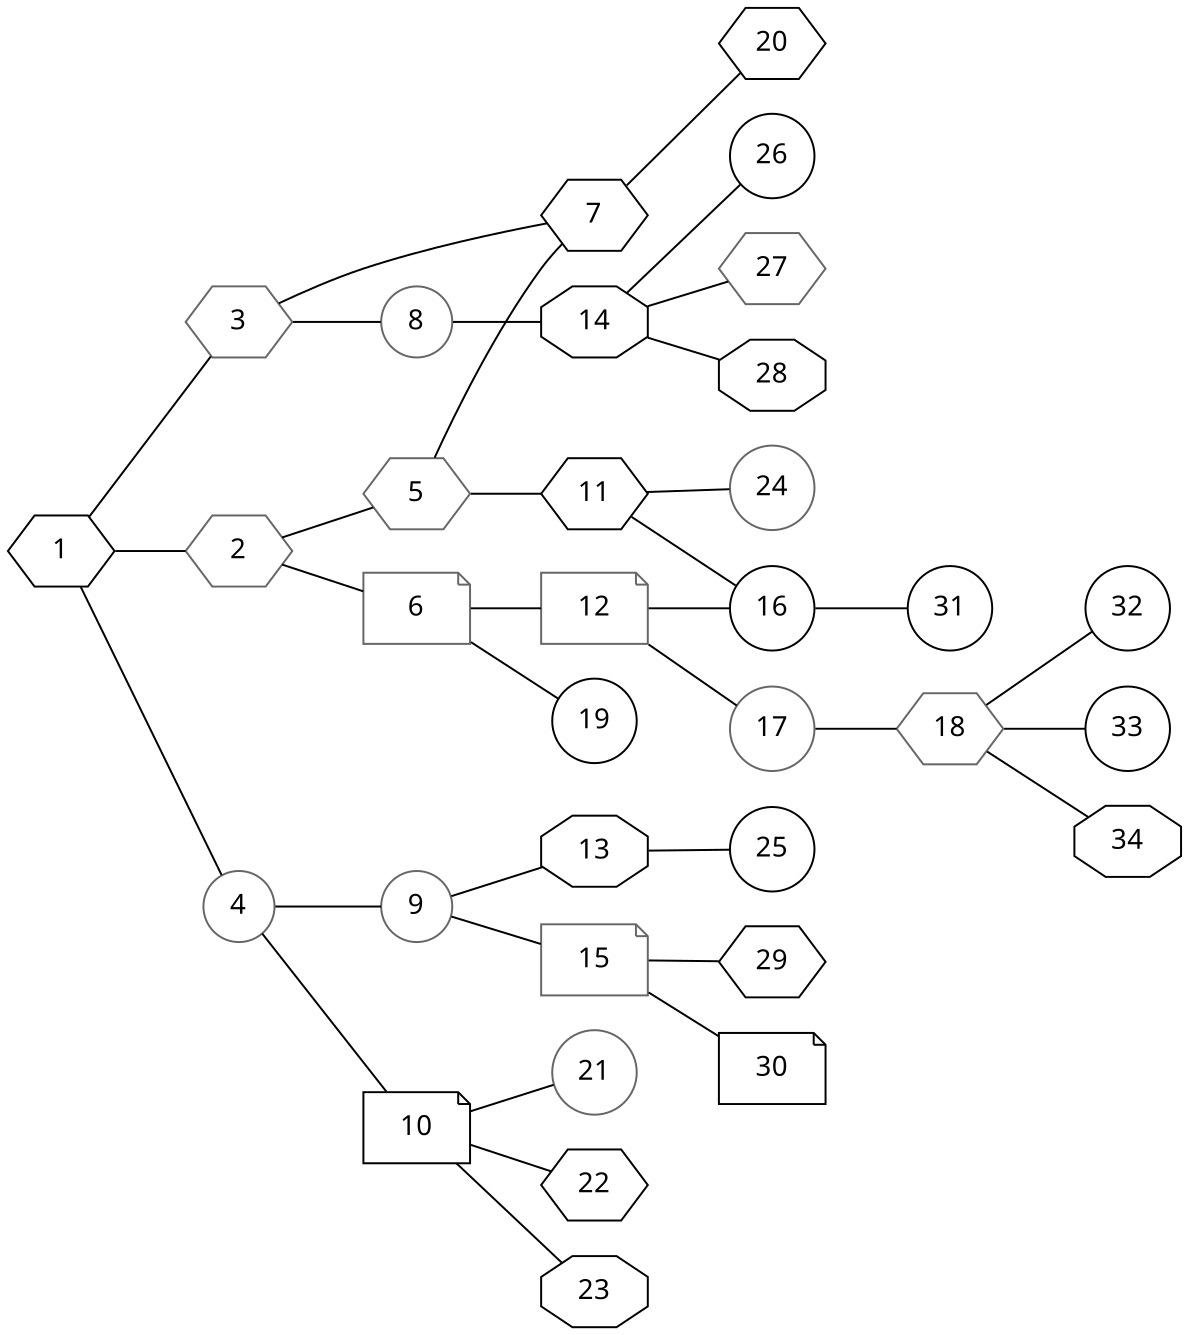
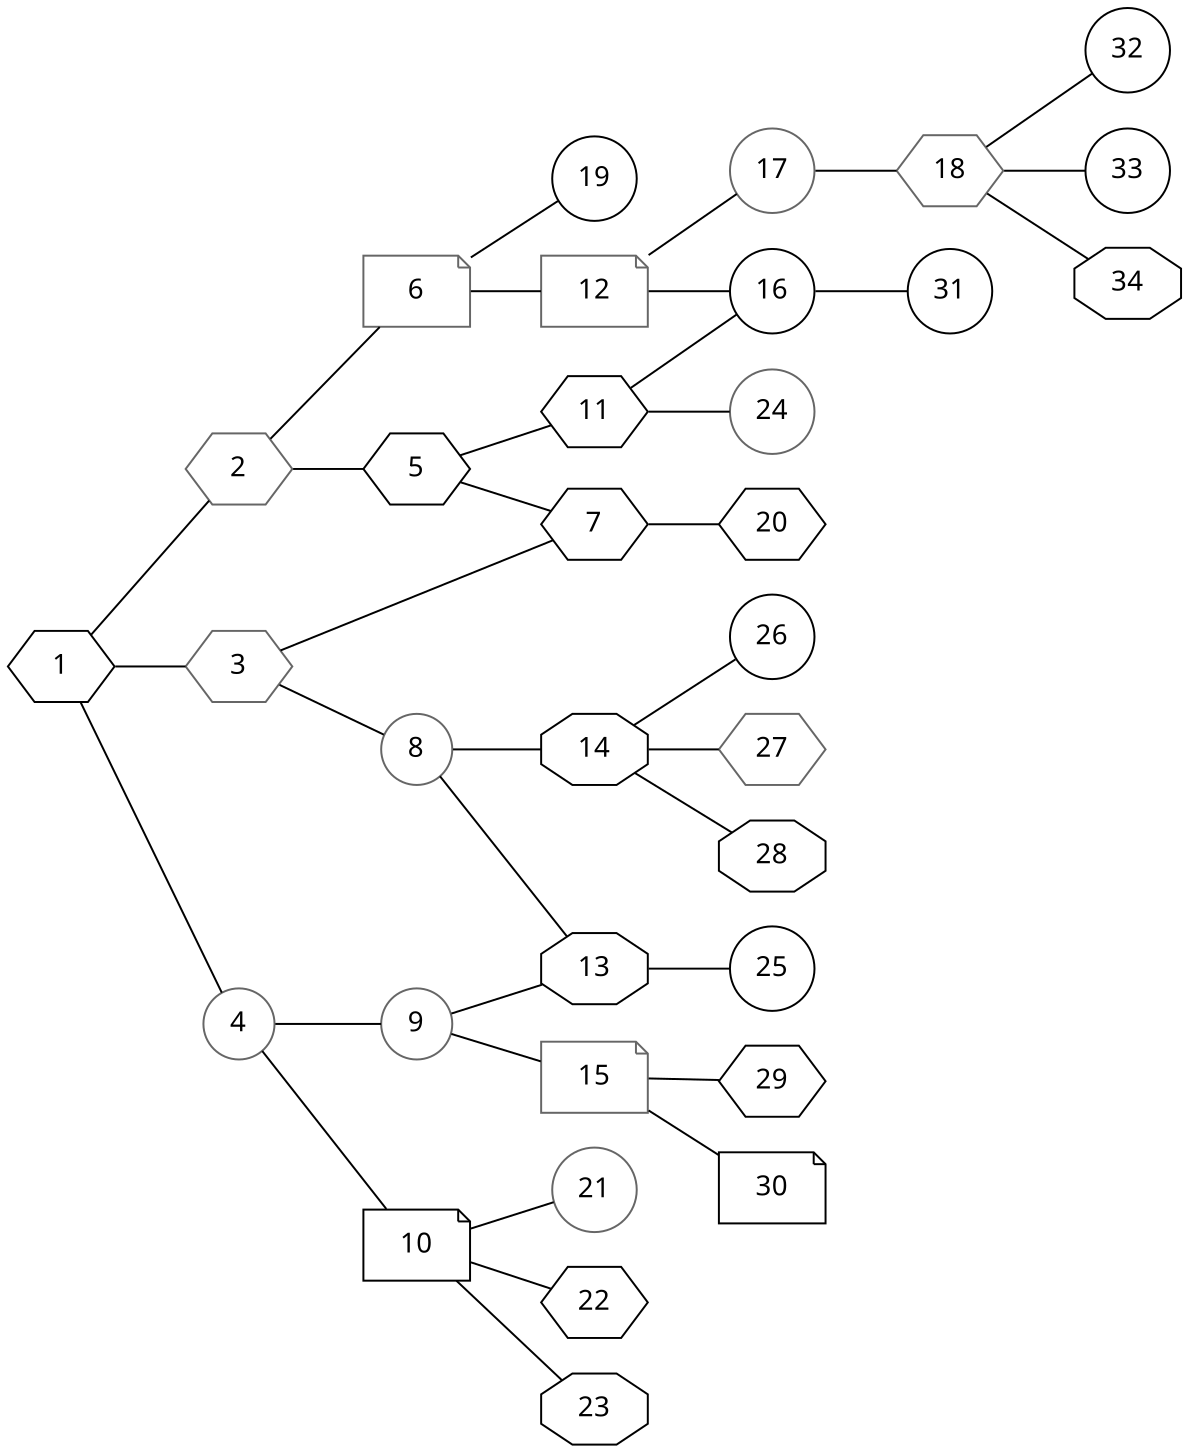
(417, 494) -> (417, 469)
none -> (504, 856)
